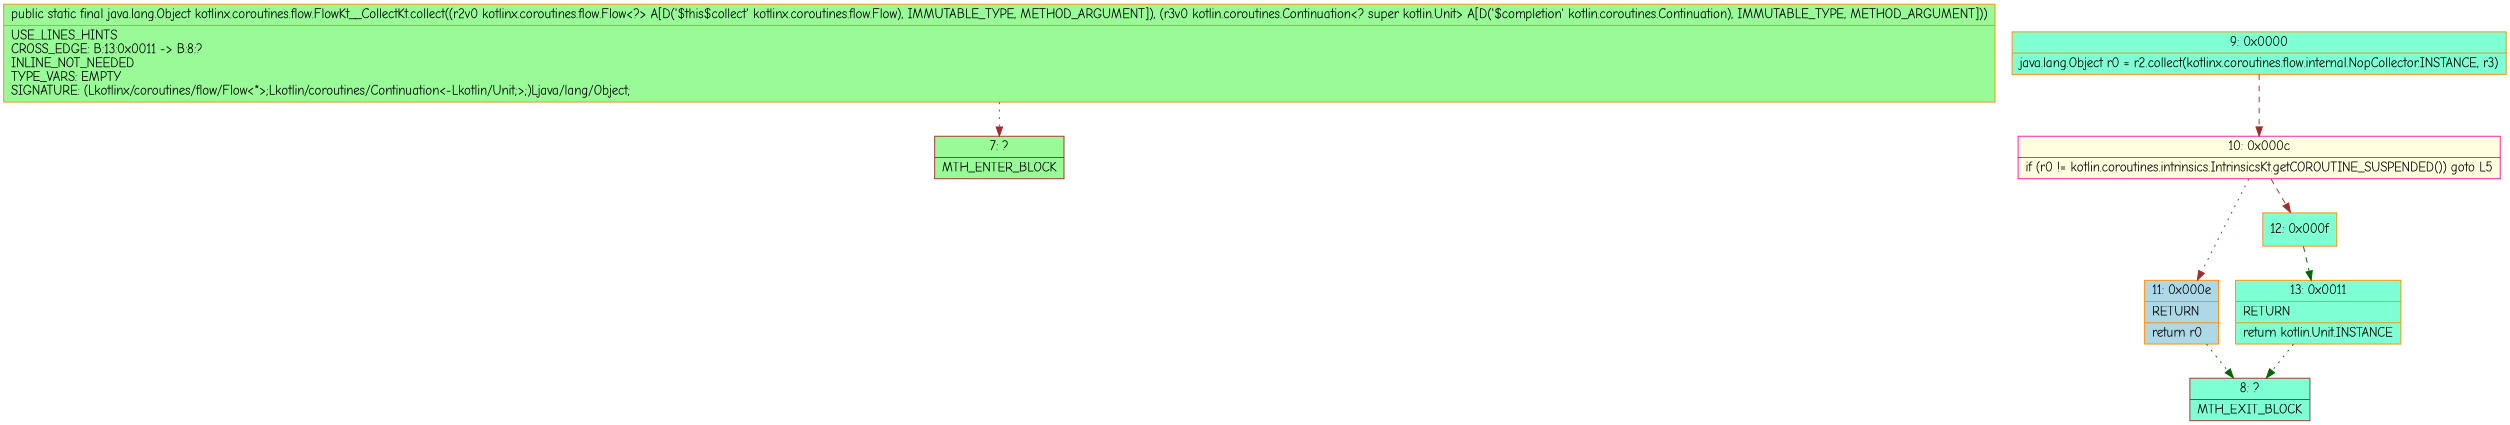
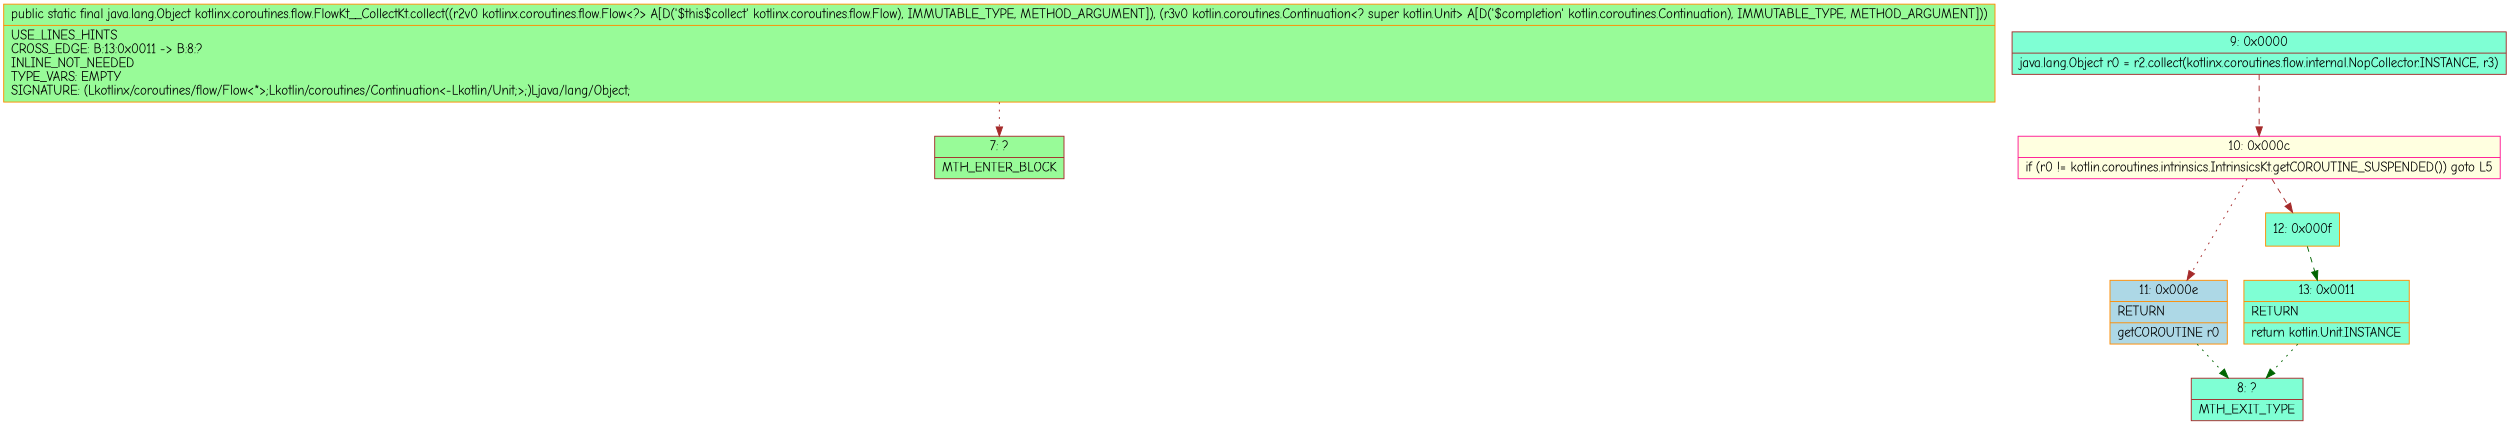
(2259, 53) -> (2259, 53)
(2177, 333) -> (2169, 333)
(2250, 410) -> (2247, 410)
